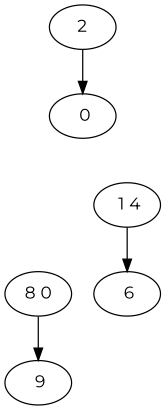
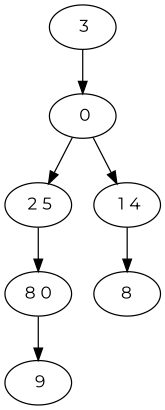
(83, 27) -> (83, 27)
none -> (102, 155)
none -> (38, 205)
(127, 294) -> (127, 294)
